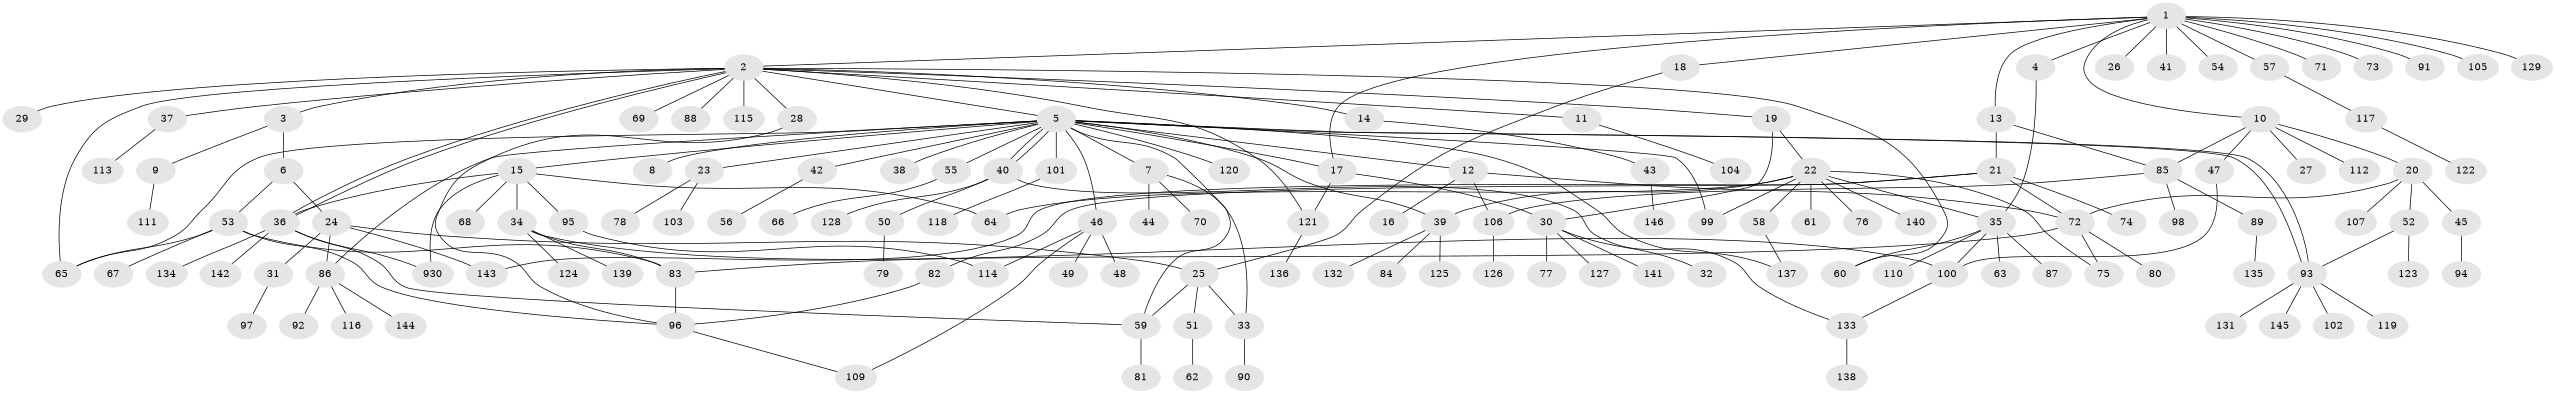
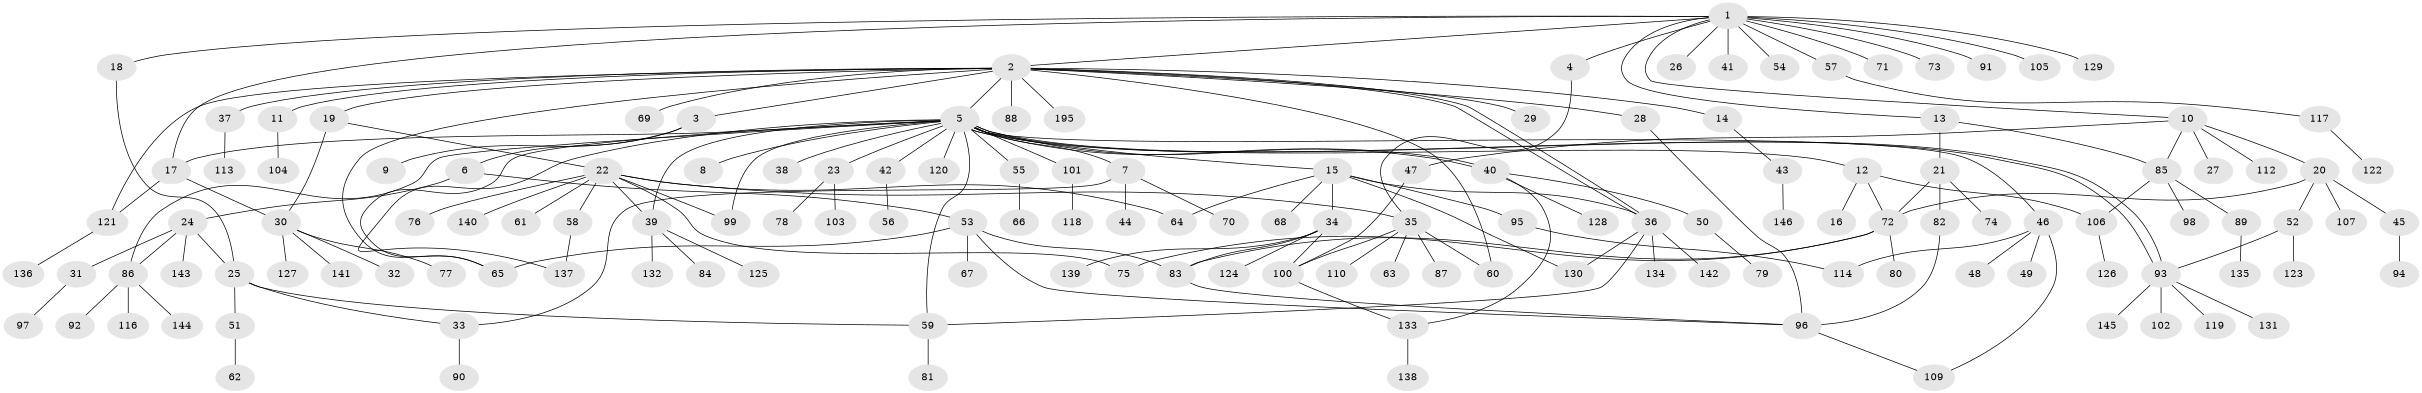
(744, 119) -> (1065, 119)
(148, 223) -> none
(1022, 232) -> none
(433, 274) -> (1574, 274)
